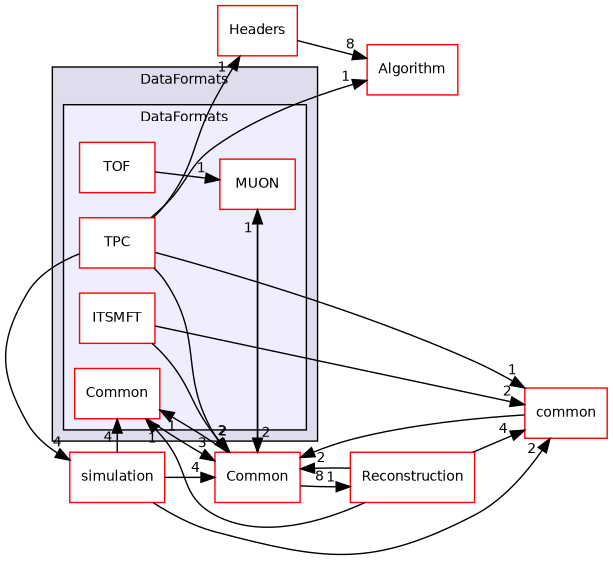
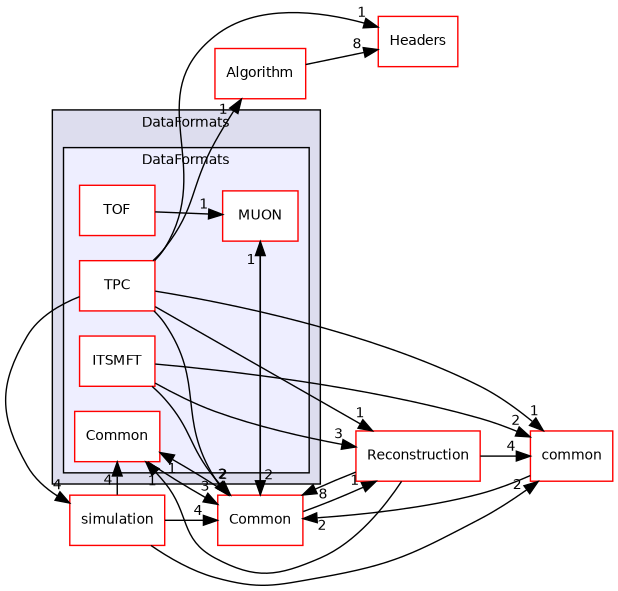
(325, 48) -> (335, 58)
none -> (247, 359)
none -> (246, 422)
